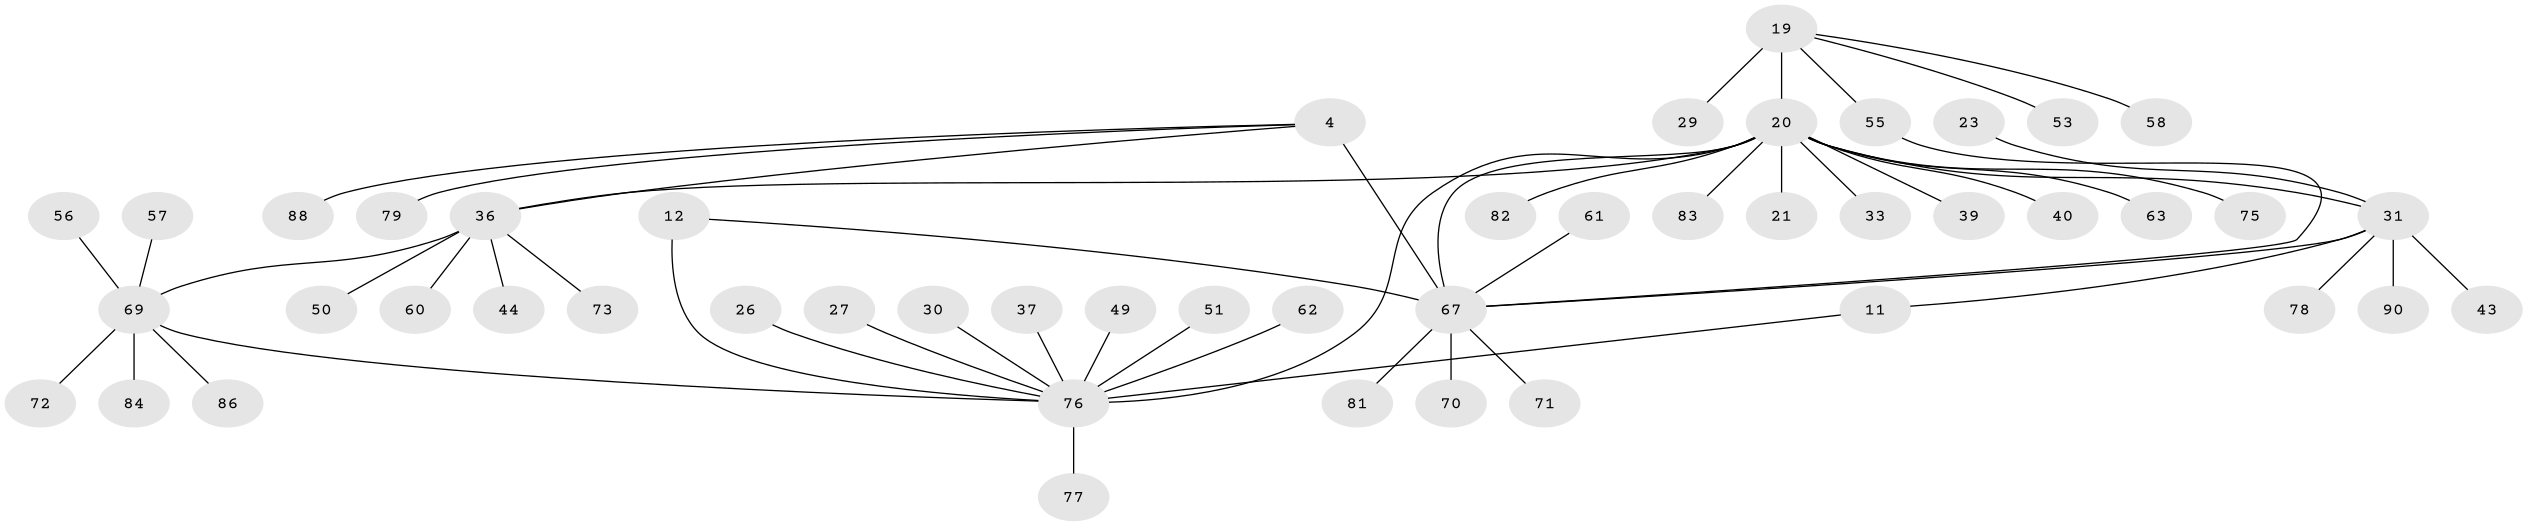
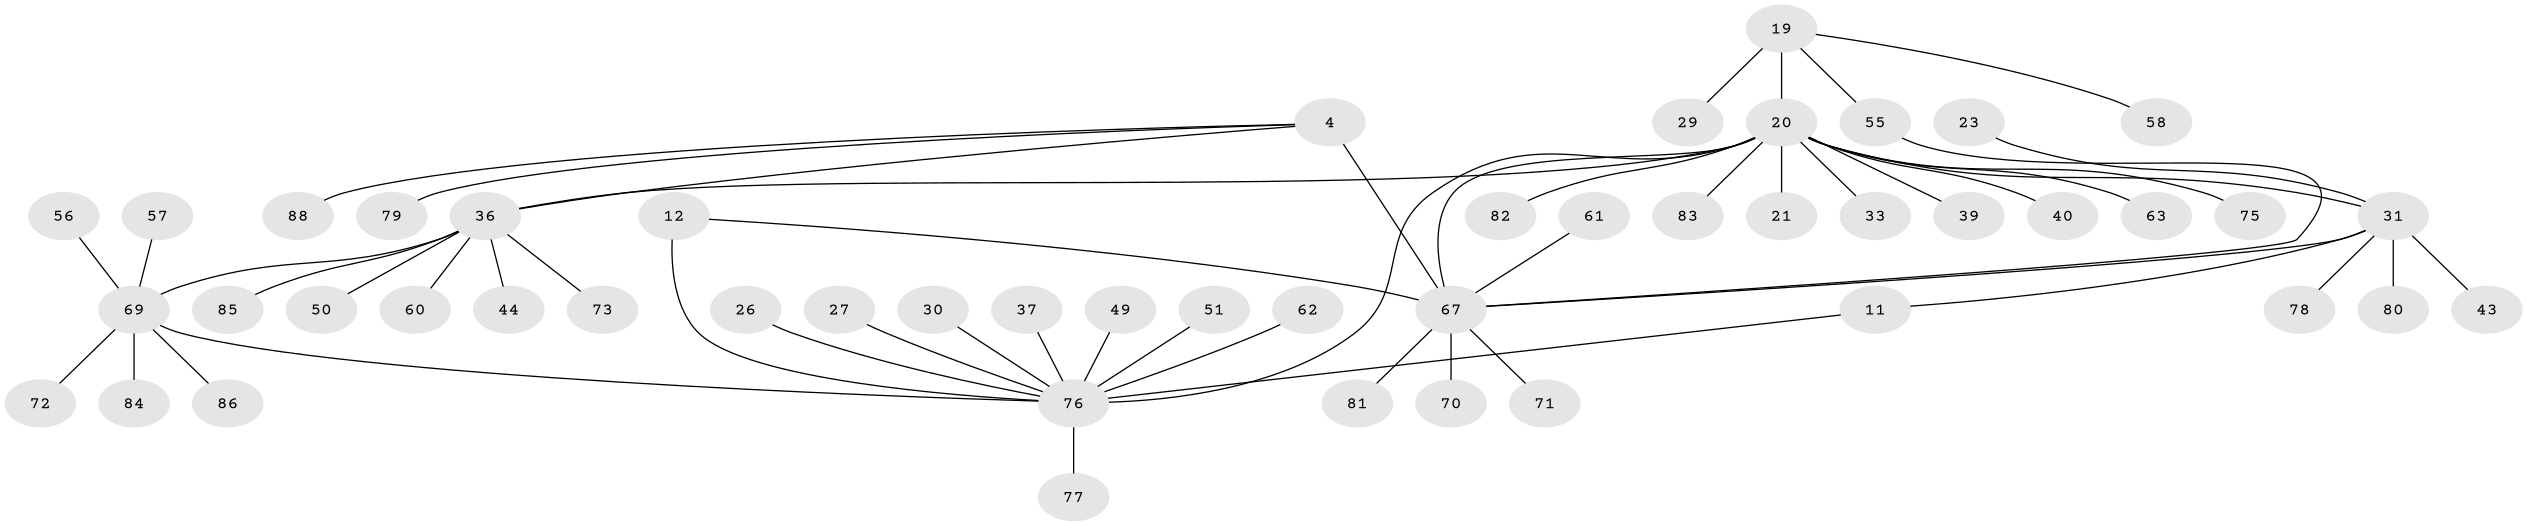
(2063, 122) -> none
none -> (228, 310)
(2393, 310) -> (2393, 310)
